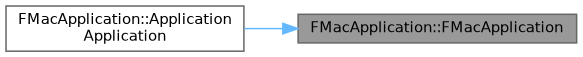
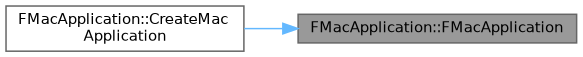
(125, 29) -> (125, 29)
